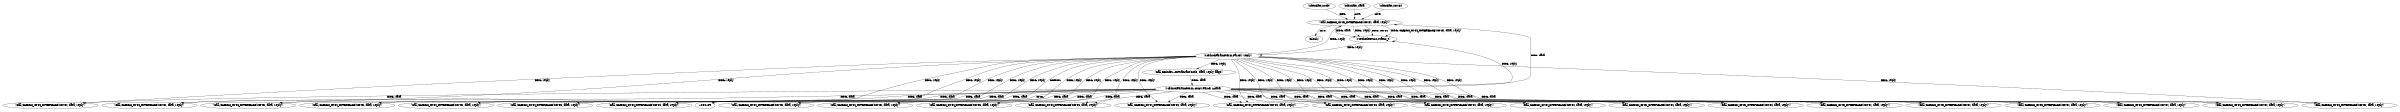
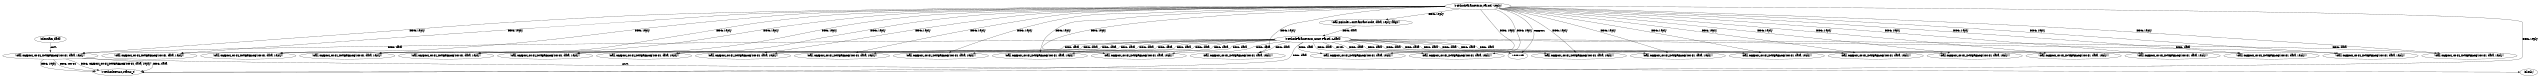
(1319, 6) -> none
(1391, 6) -> none
(1313, 51) -> (1857, 68)
(1509, 64) -> (1300, 56)
